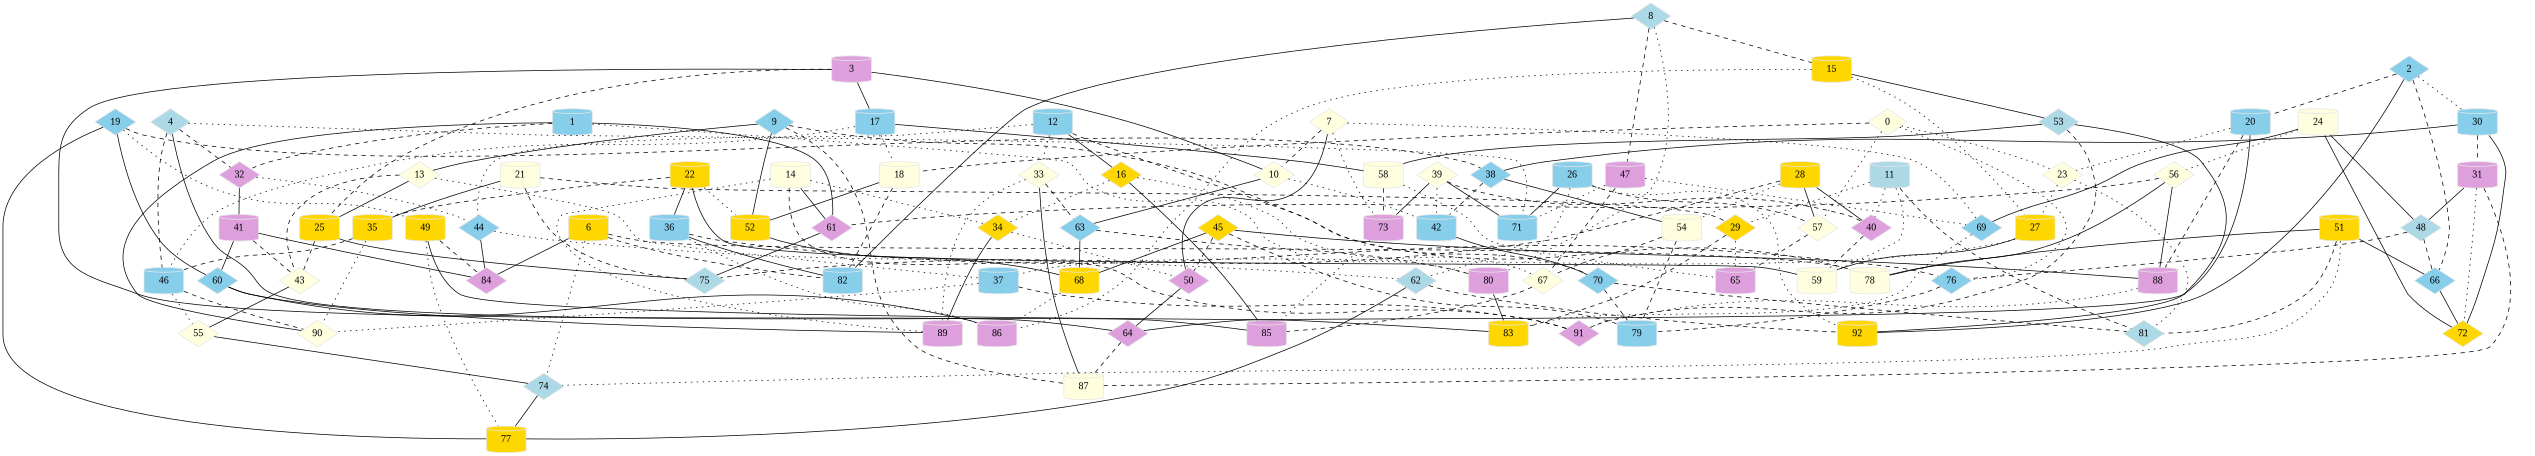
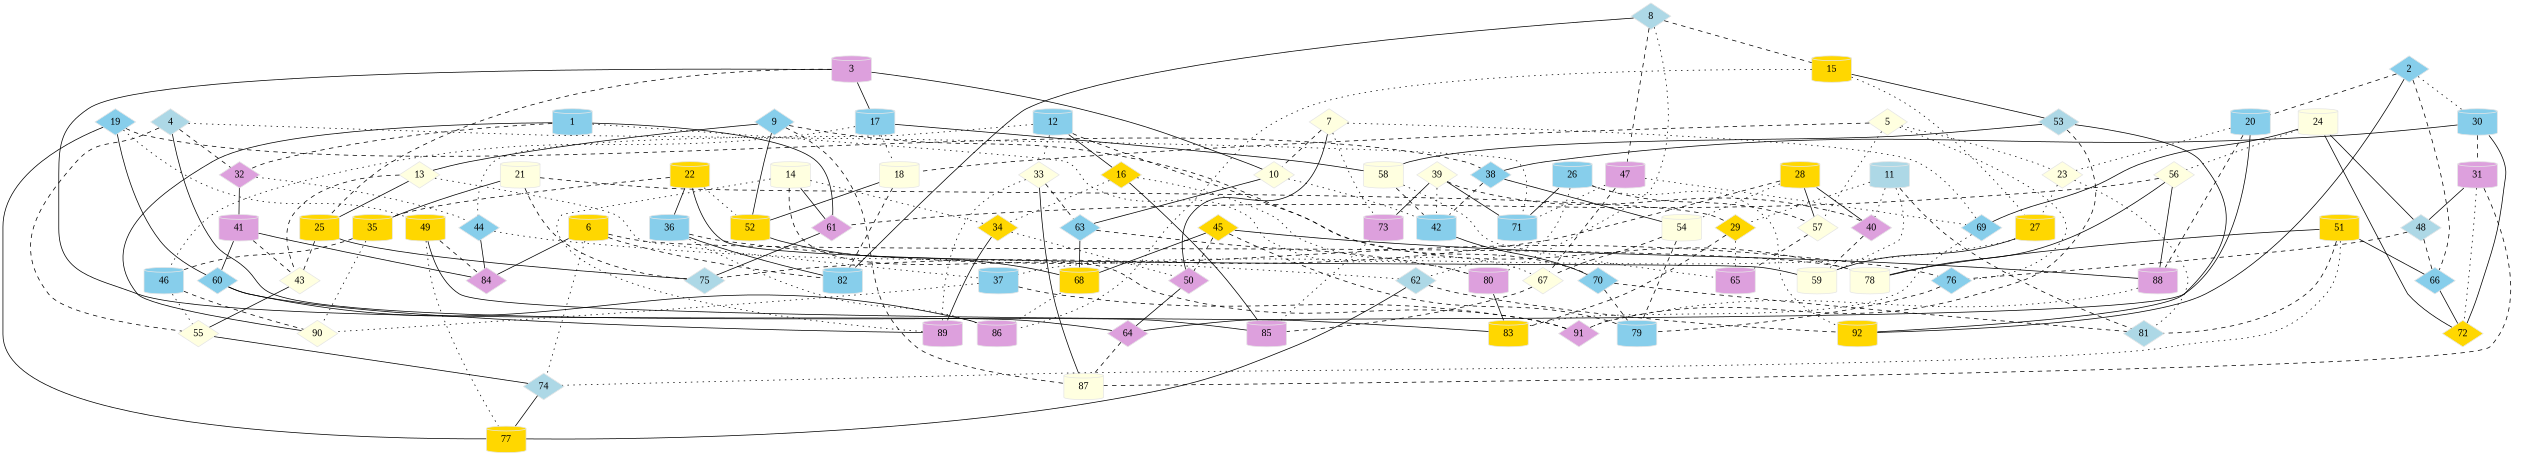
(1888, 122) -> (1888, 122)
(158, 193) -> (31, 248)
(1383, 201) -> (1410, 201)
